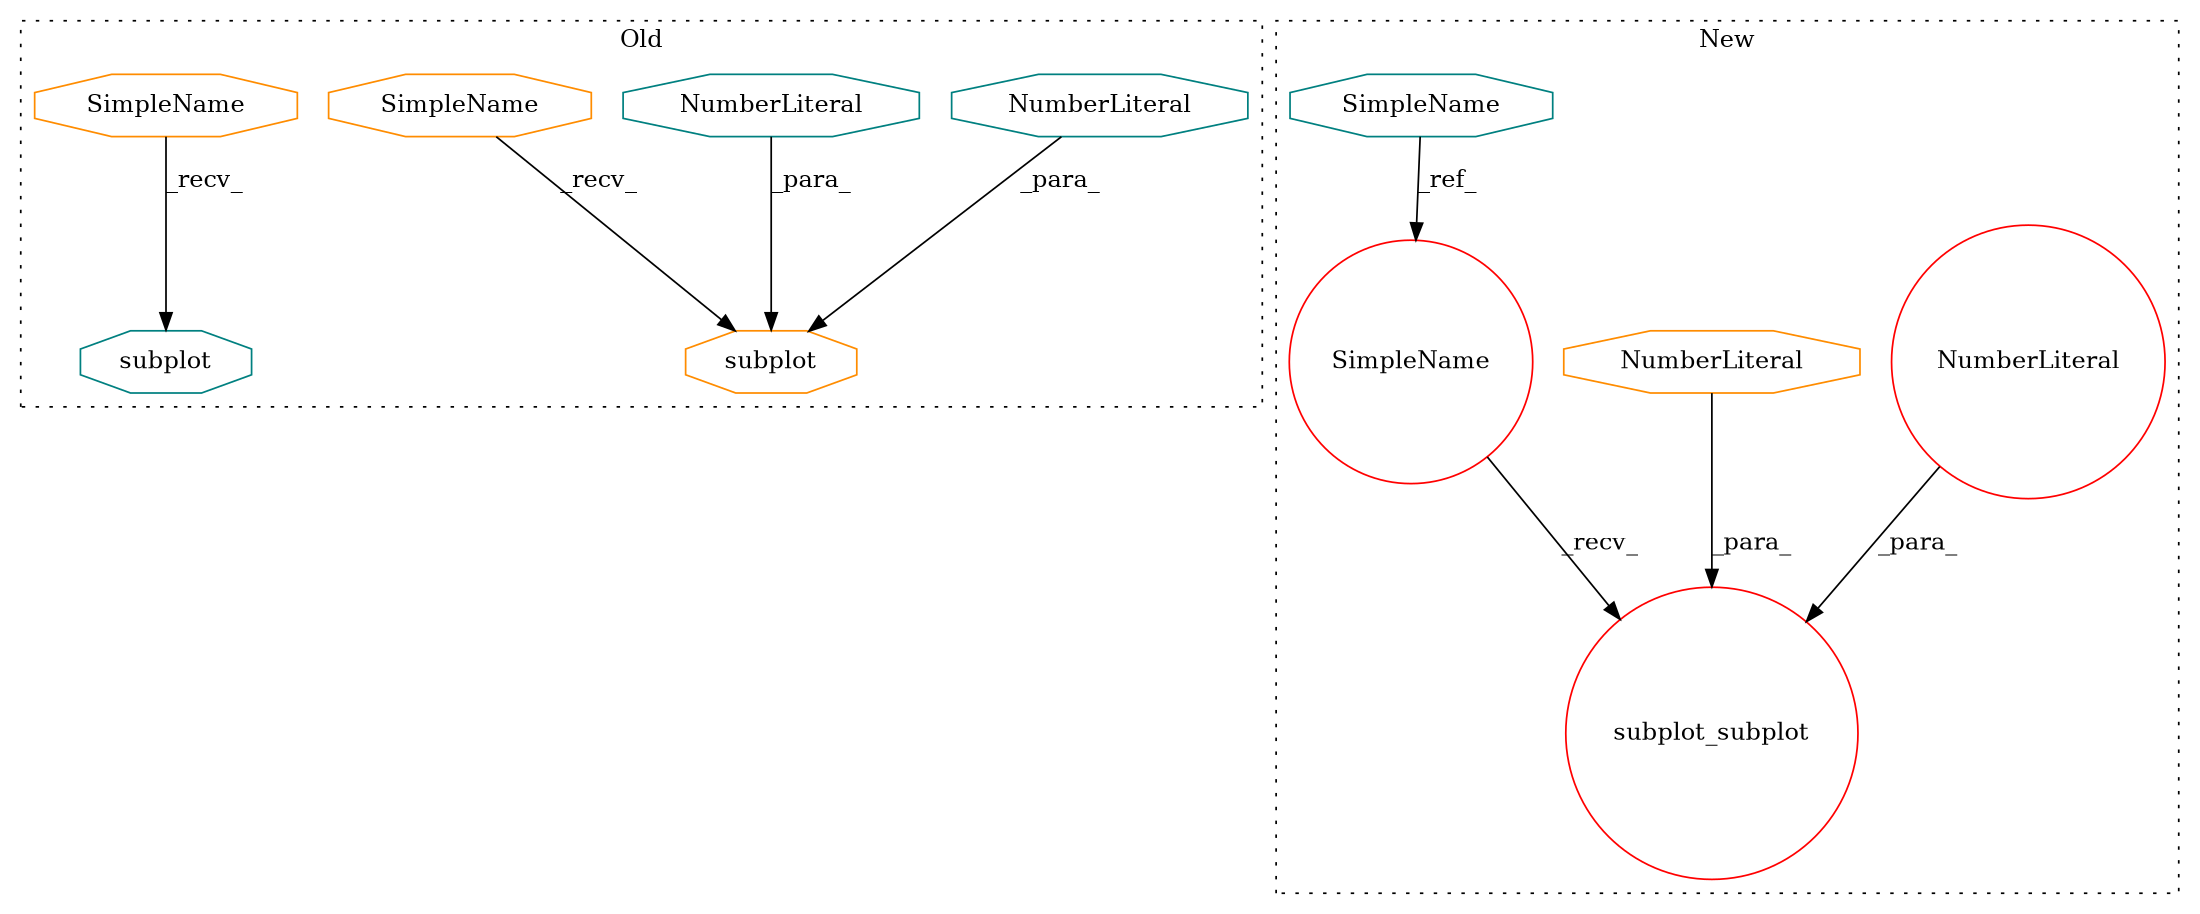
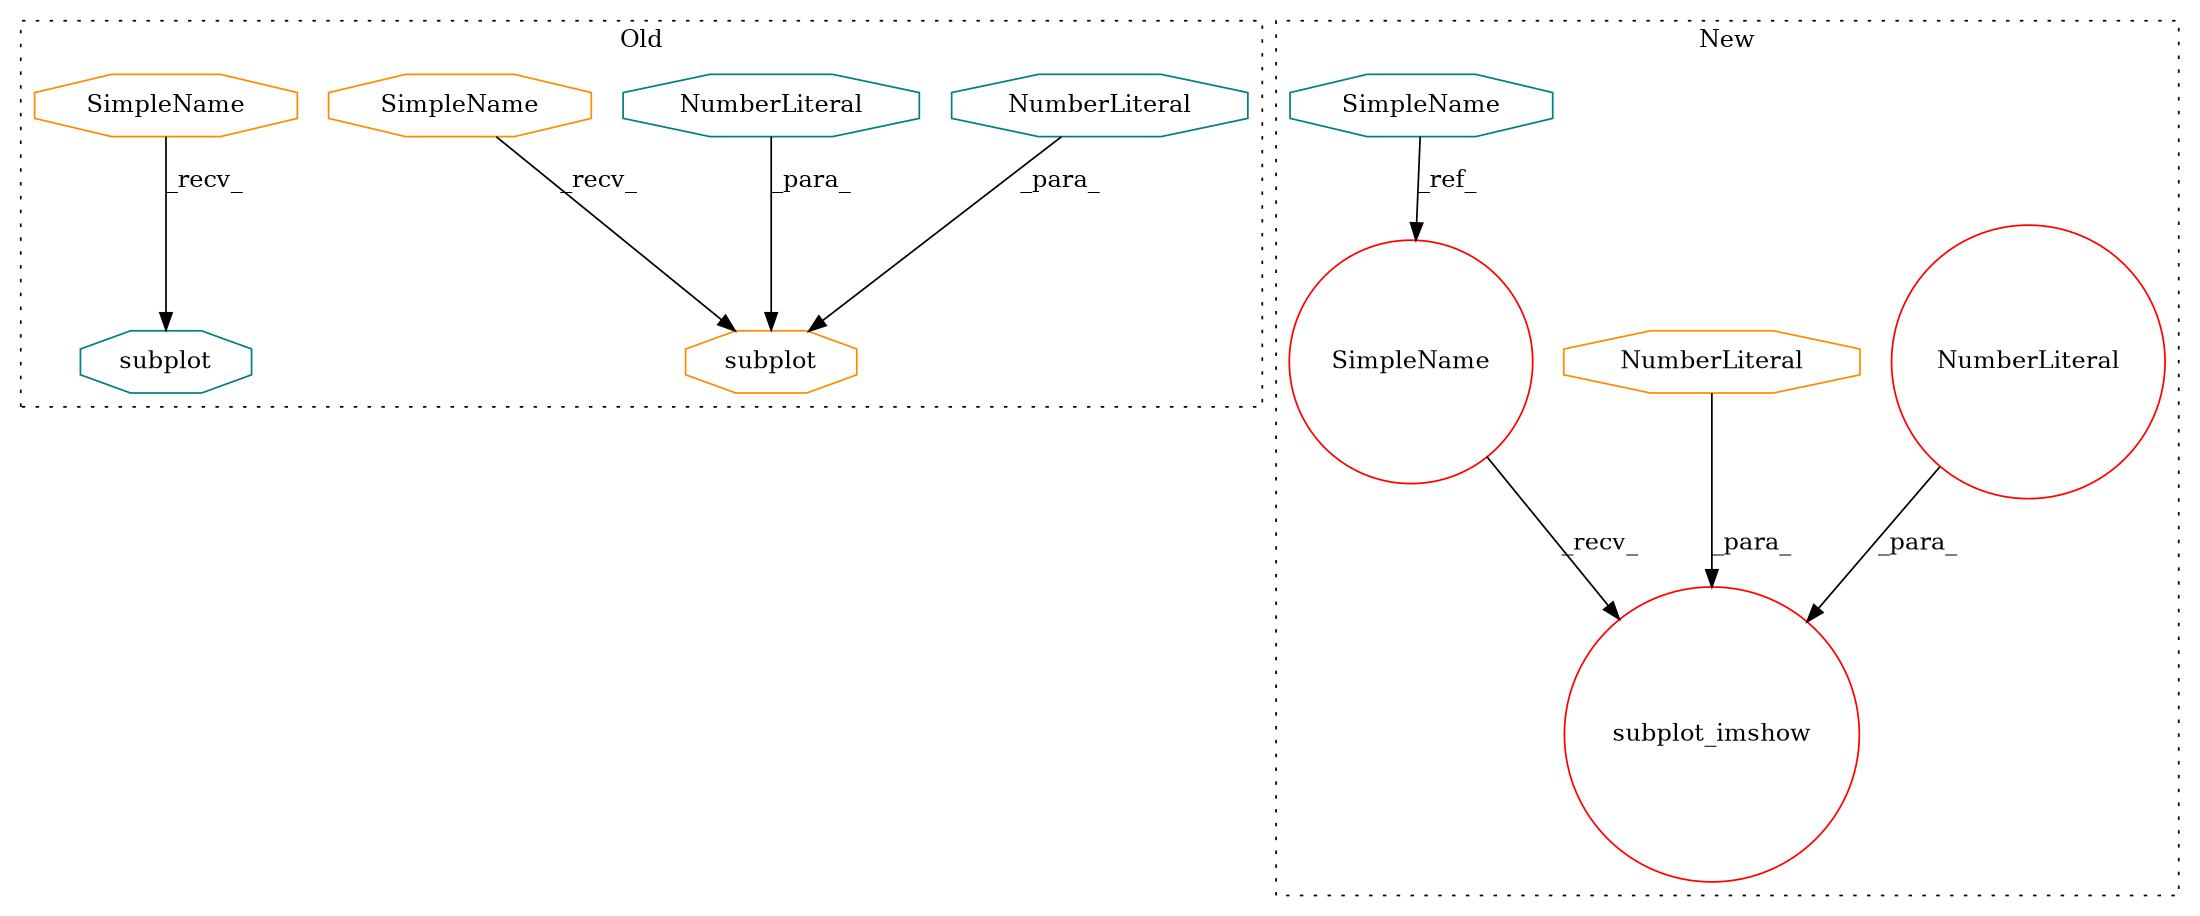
(1712, 733) -> (1712, 734)
